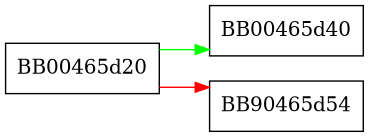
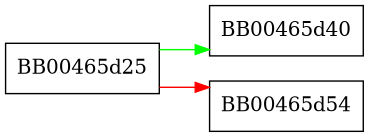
(82, 68) -> (82, 68)
(286, 106) -> (286, 106)
